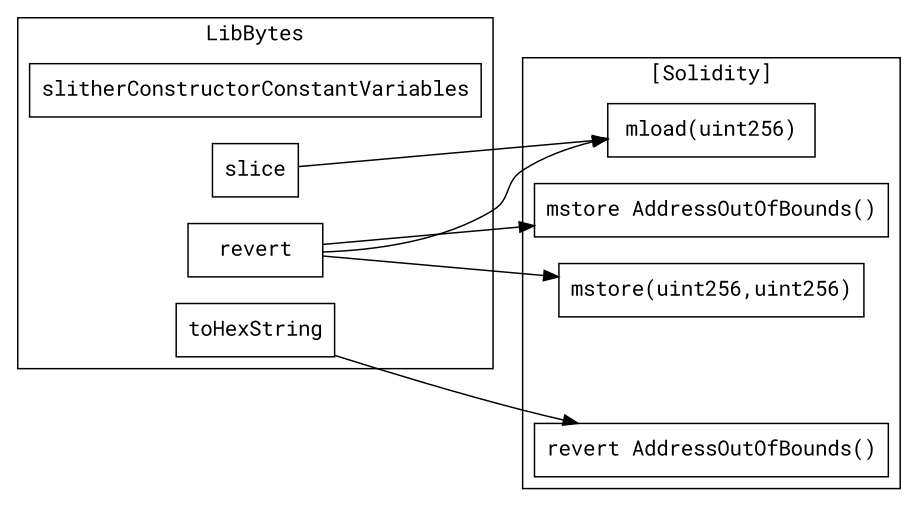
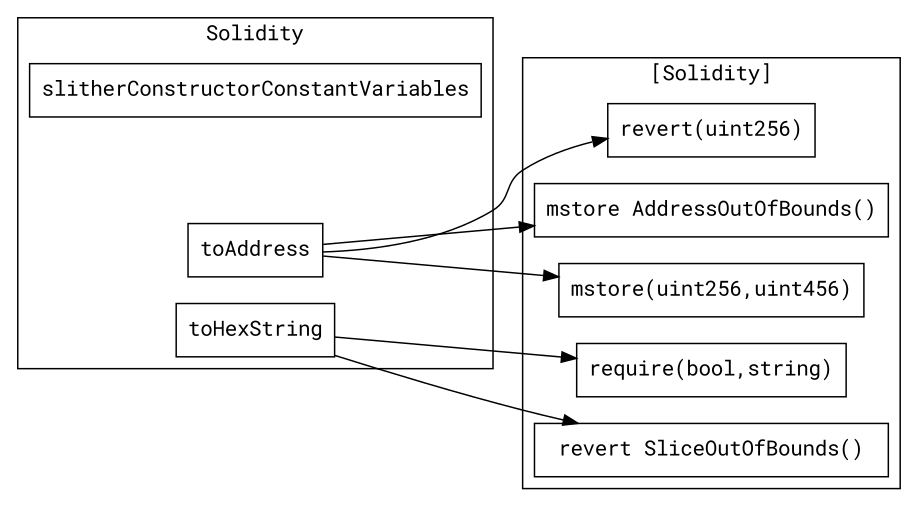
(255, 35) -> (255, 35)
(711, 130) -> (711, 130)
(255, 170) -> none
(255, 250) -> (255, 250)
(711, 290) -> (711, 290)
none -> (711, 370)
(711, 450) -> (711, 450)
